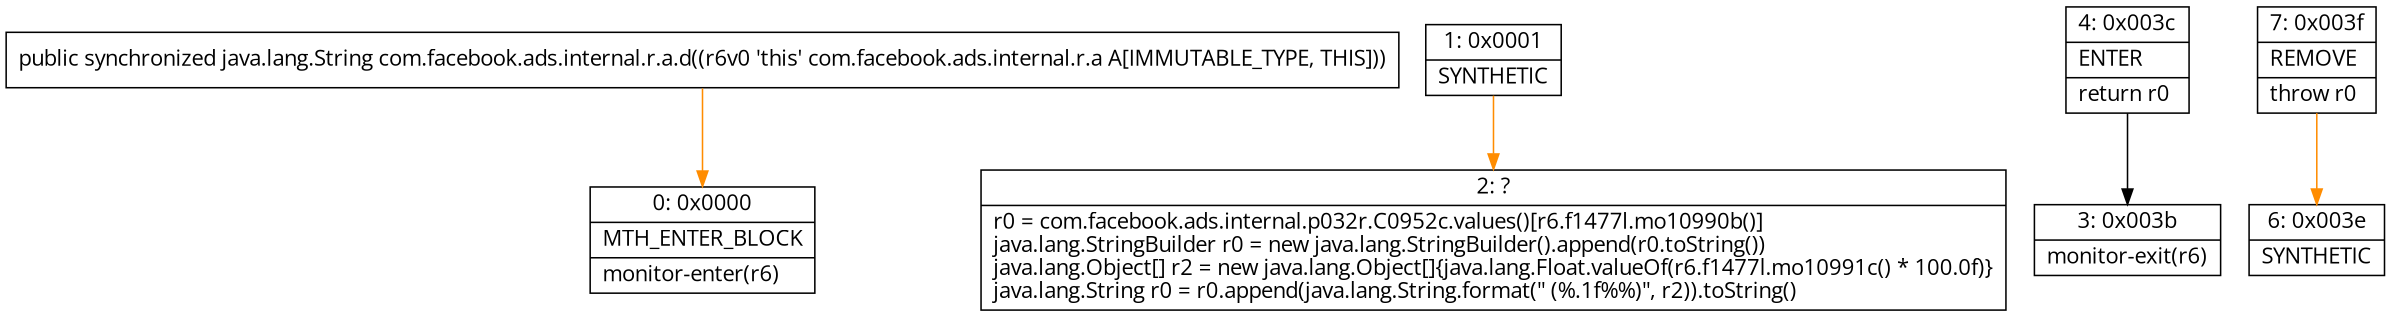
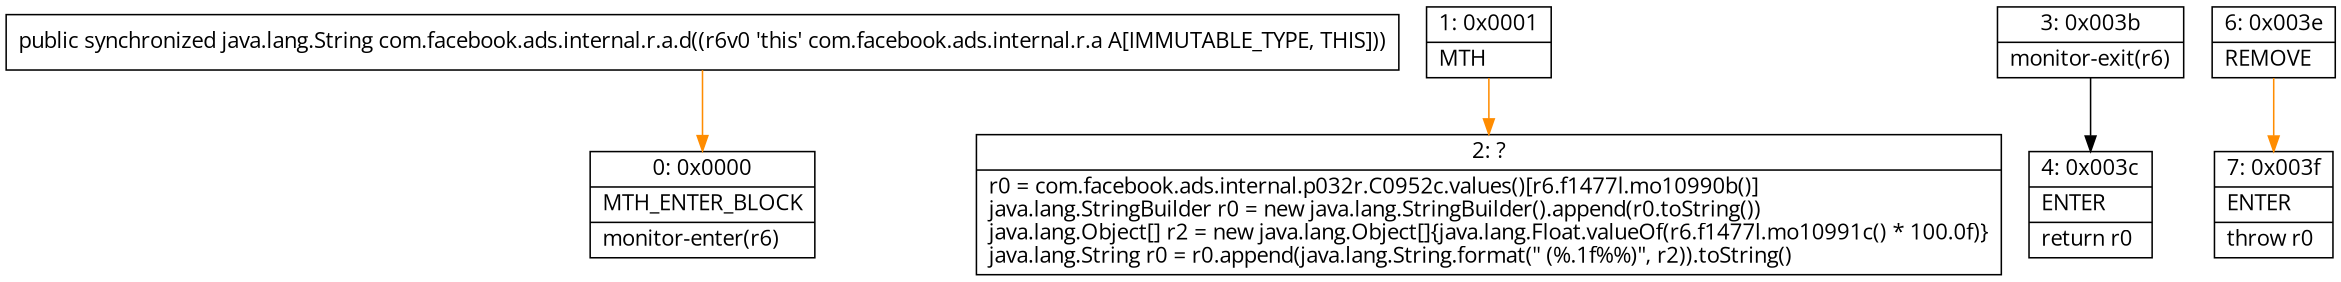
(2314, 59) -> (2260, 204)
(1493, 77) -> (1463, 59)
(2128, 151) -> (2091, 107)
(2317, 151) -> (2274, 107)
(2317, 257) -> (2268, 59)
